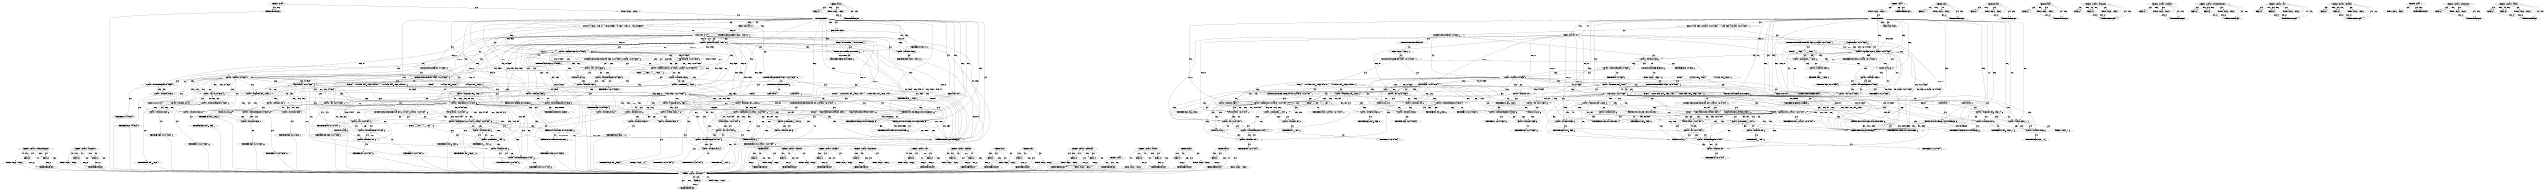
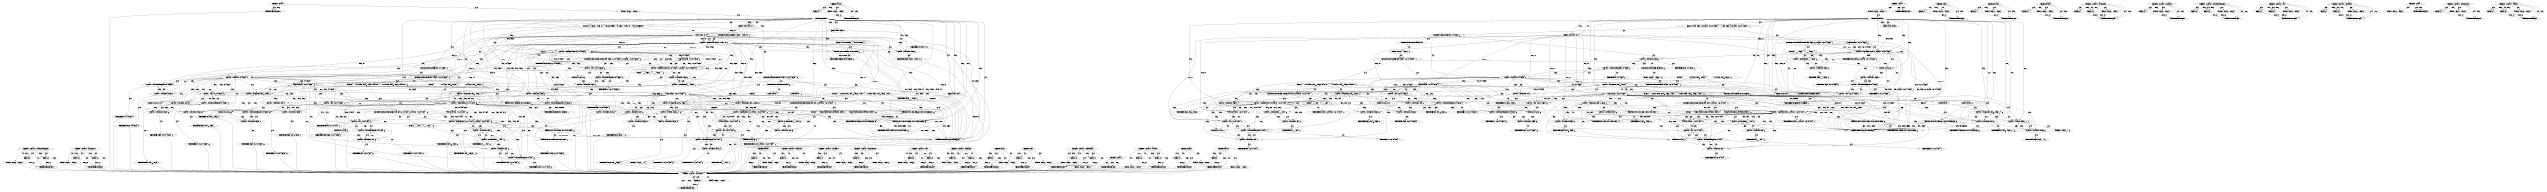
(723, 39) -> (820, 44)
(901, 39) -> (901, 39)
